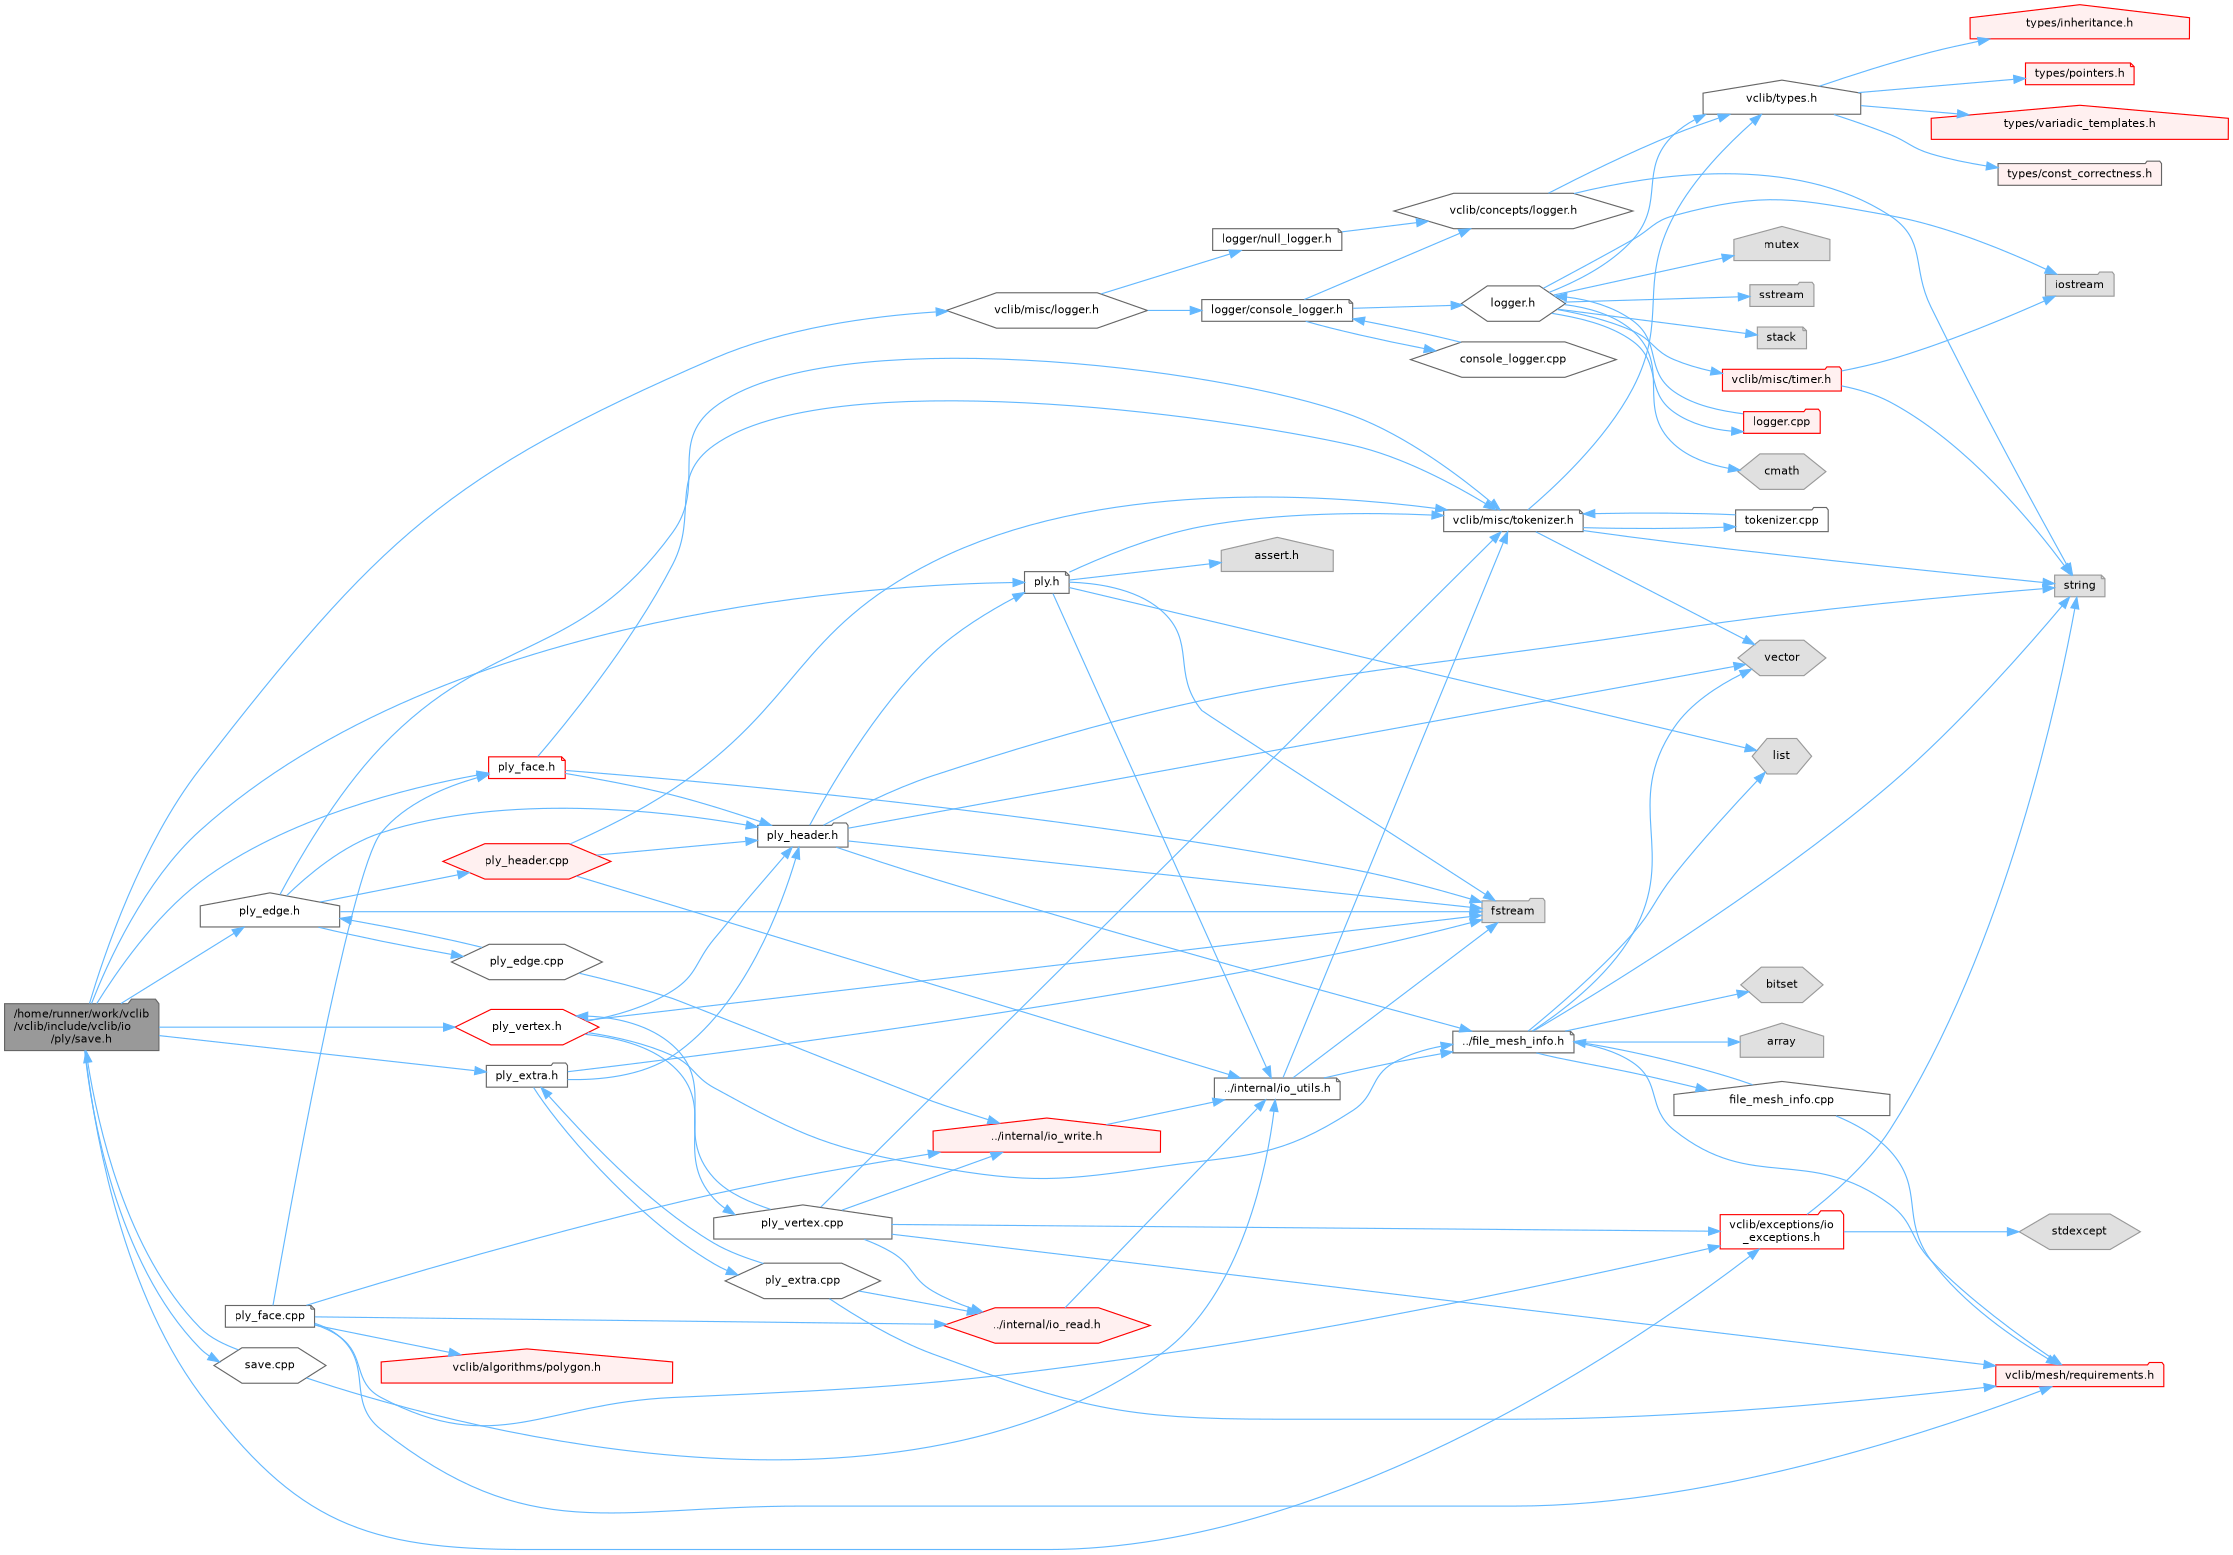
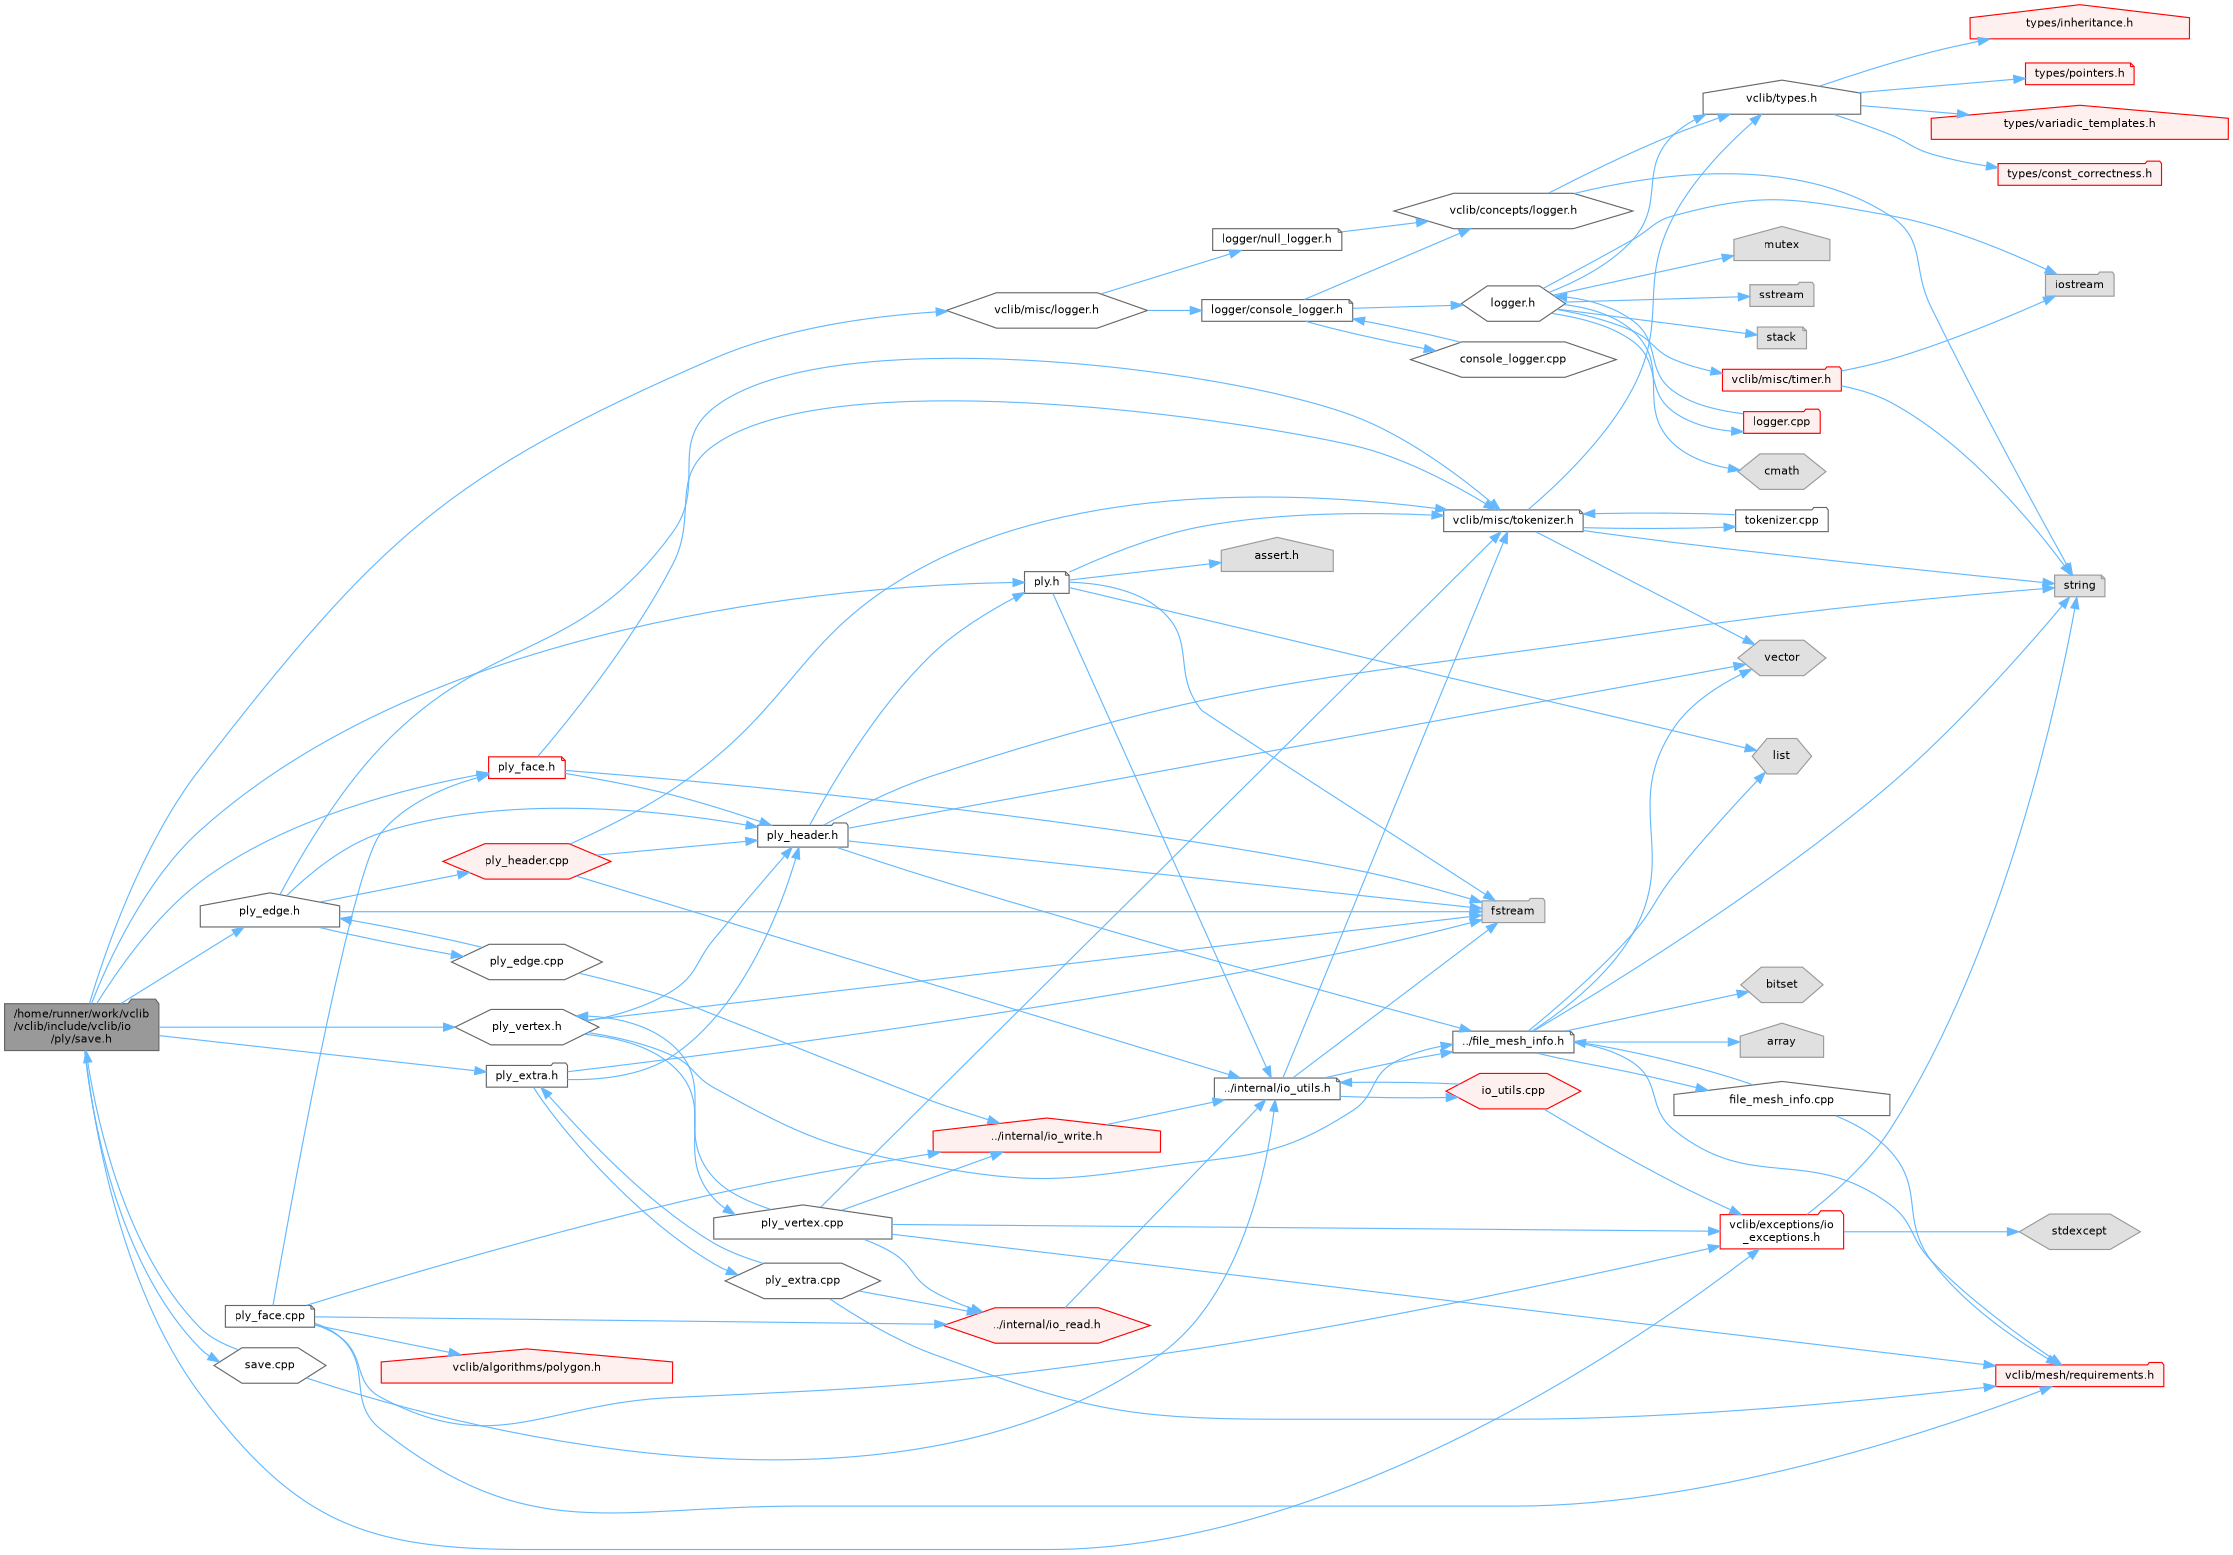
(2080, 174) -> (2080, 174)
(527, 1027) -> (527, 1027)
none -> (1513, 1091)
